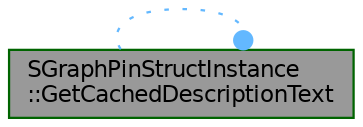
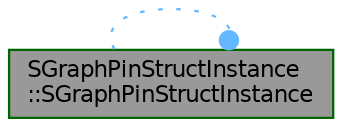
(181, 84) -> (171, 84)
